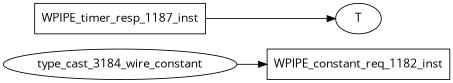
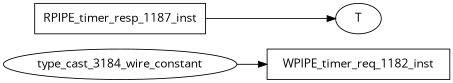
(120, 19) -> (120, 19)
(358, 64) -> (358, 64)
